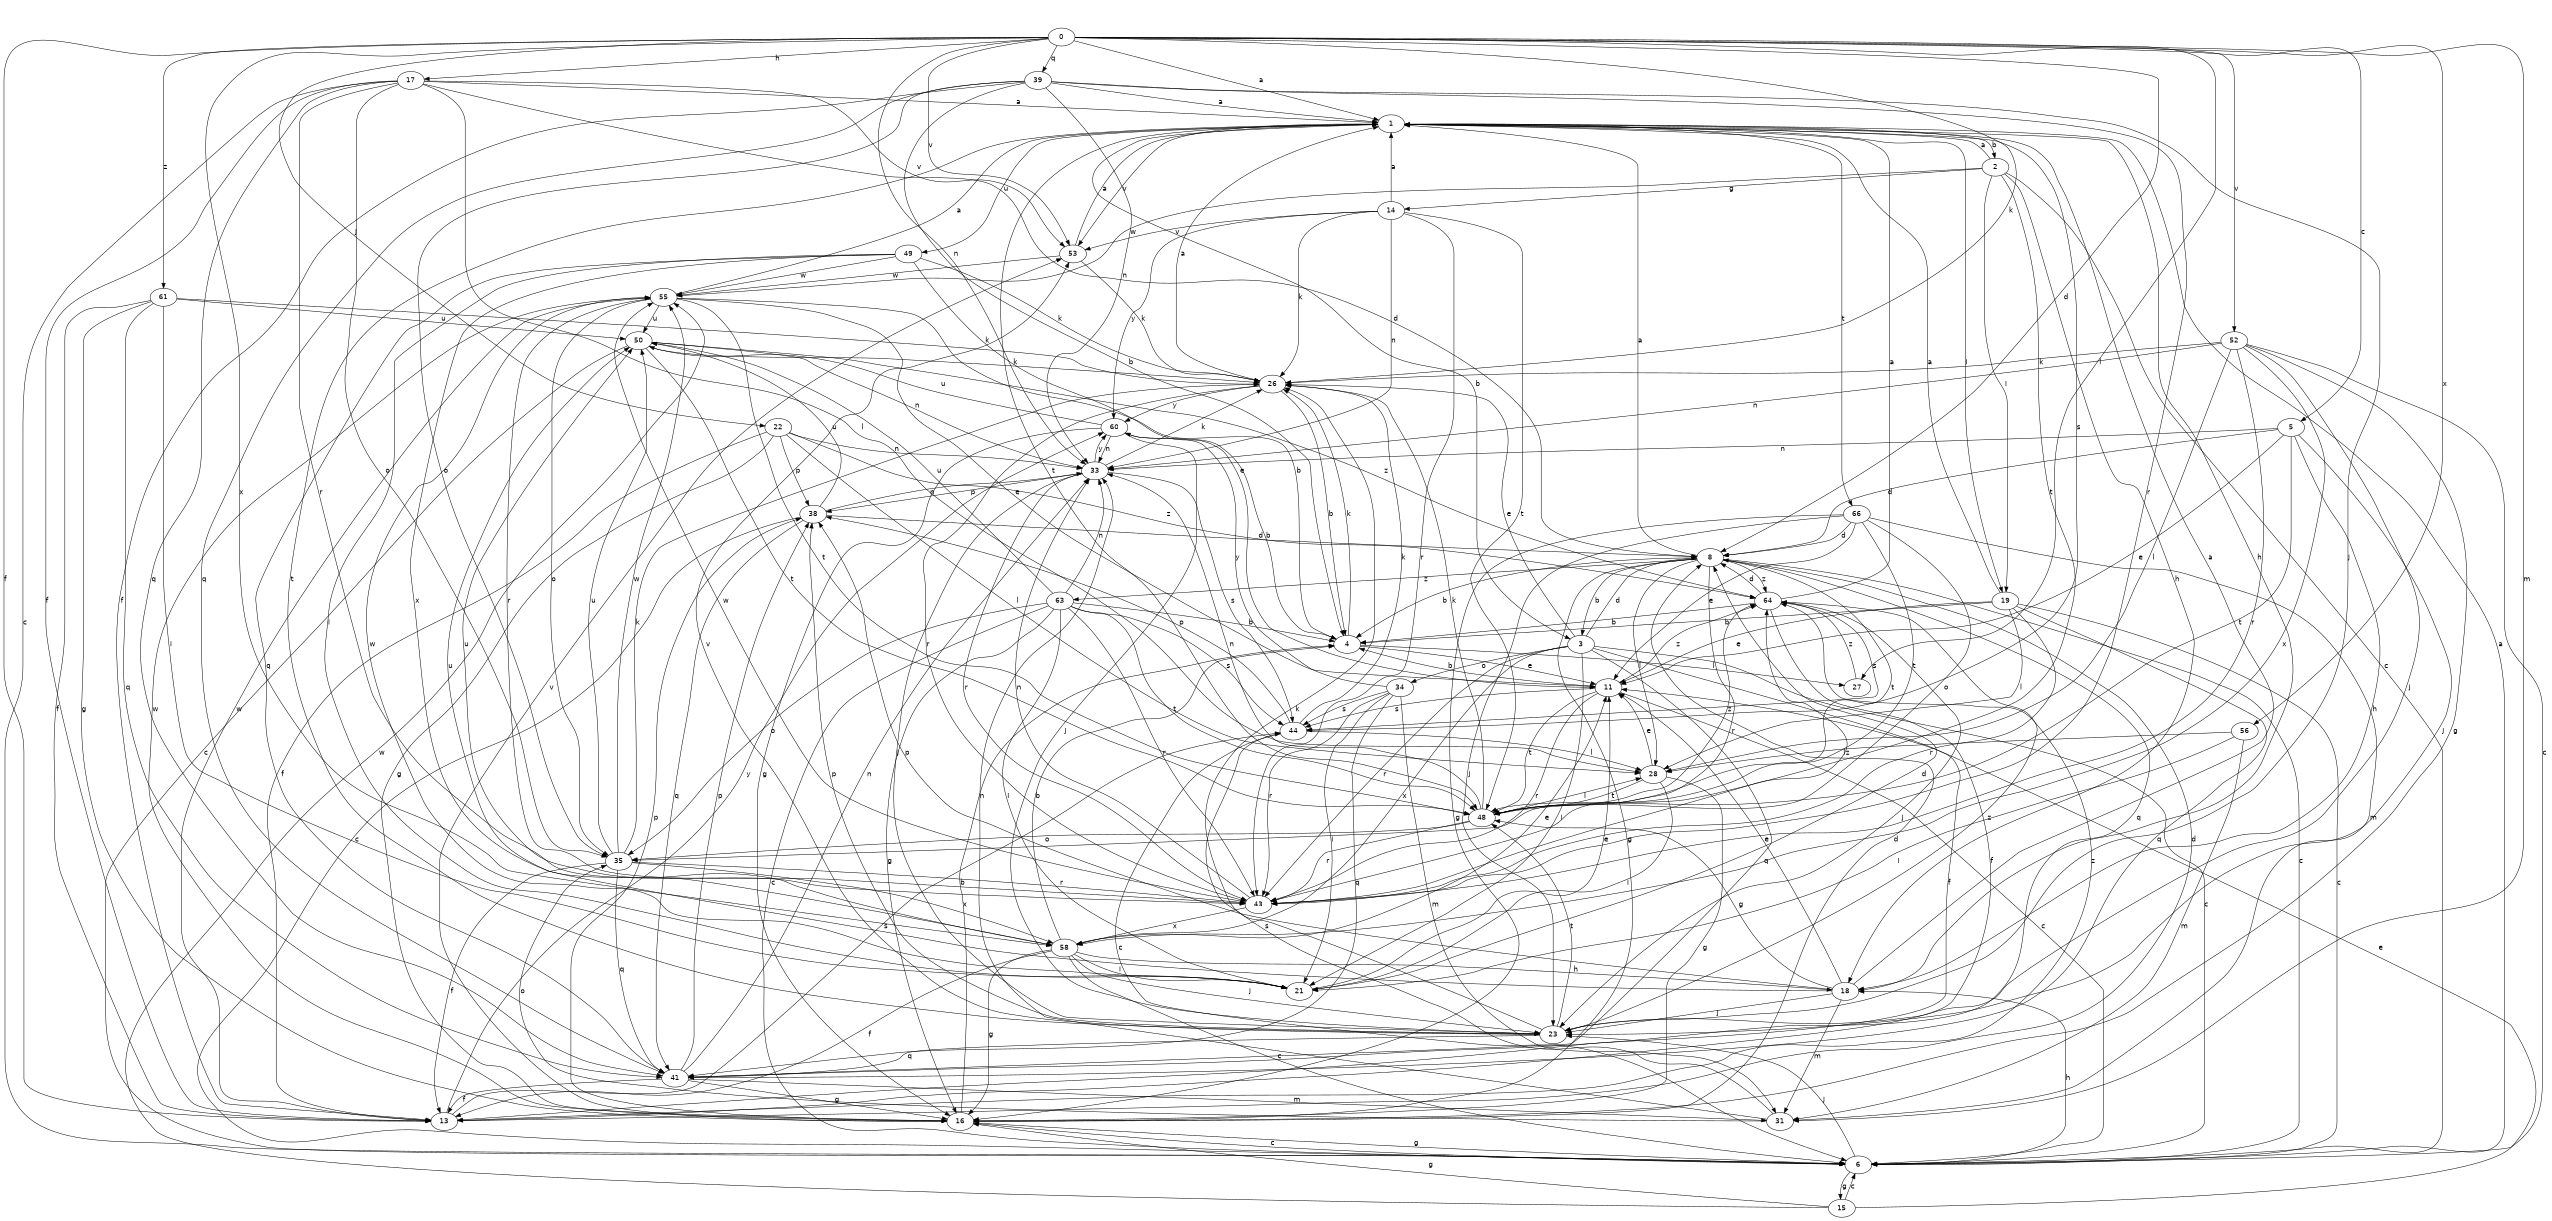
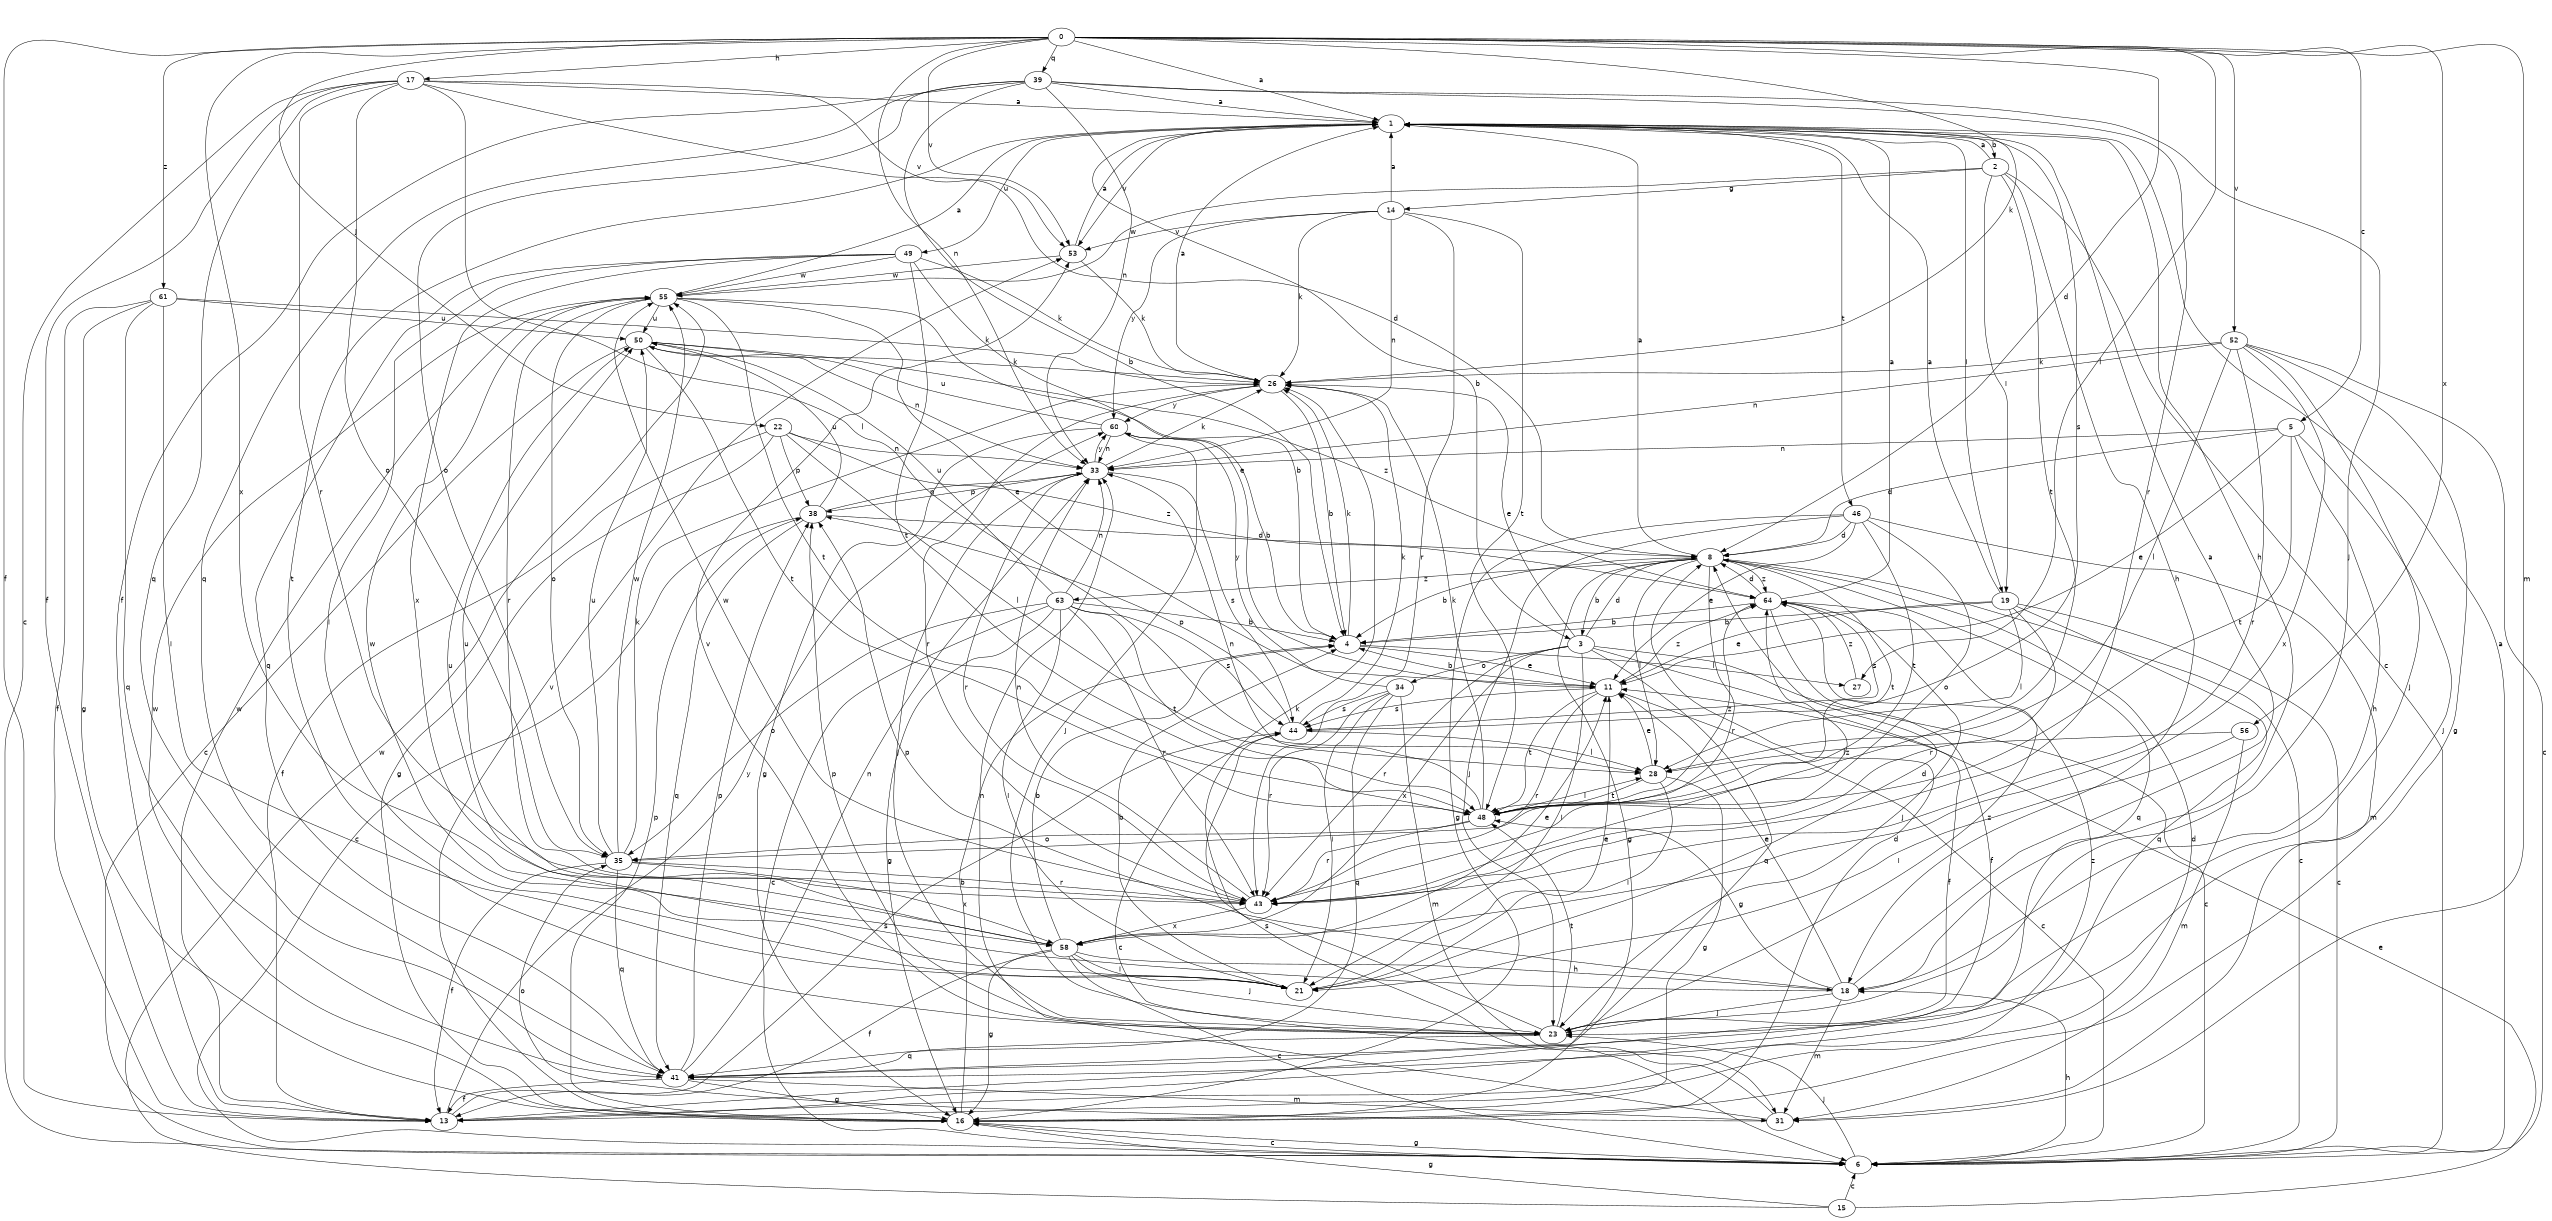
(1008, 379) -> (1039, 661)
(1857, 514) -> (1857, 514)
none -> (1119, 819)
(1843, 1182) -> none
